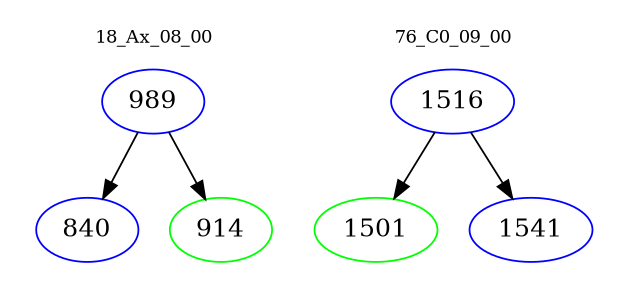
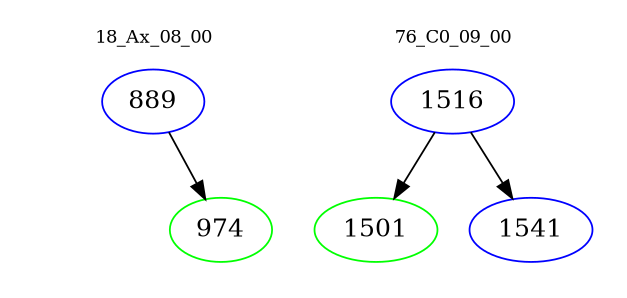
(153, 102) -> (153, 102)
(87, 230) -> none
(221, 230) -> (221, 230)
